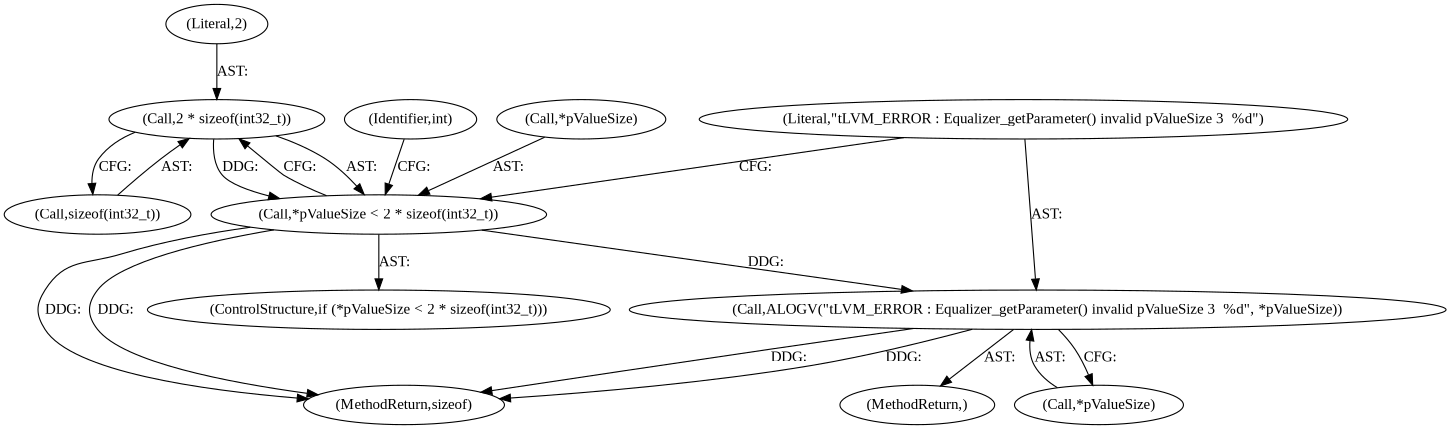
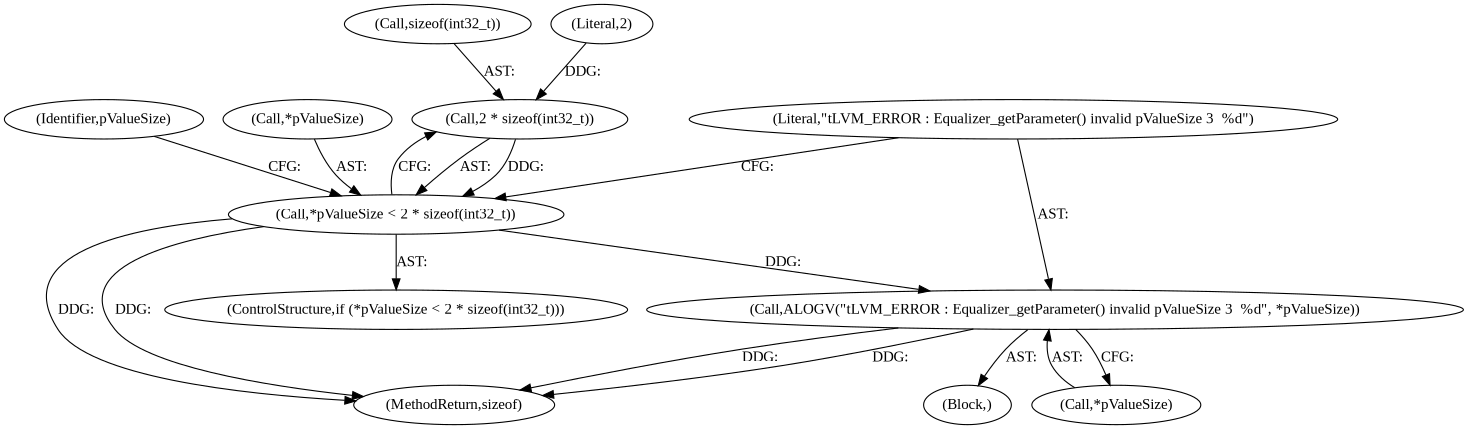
(235, 72) -> (585, 72)
(411, 119) -> (104, 119)
(105, 151) -> none
(917, 405) -> (967, 405)
